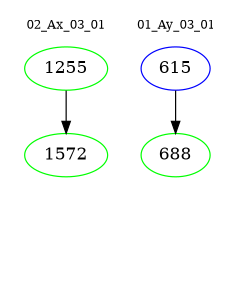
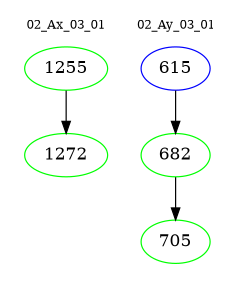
(176, 26) -> (176, 26)
(66, 155) -> (66, 155)
(176, 155) -> (176, 155)
none -> (176, 242)
